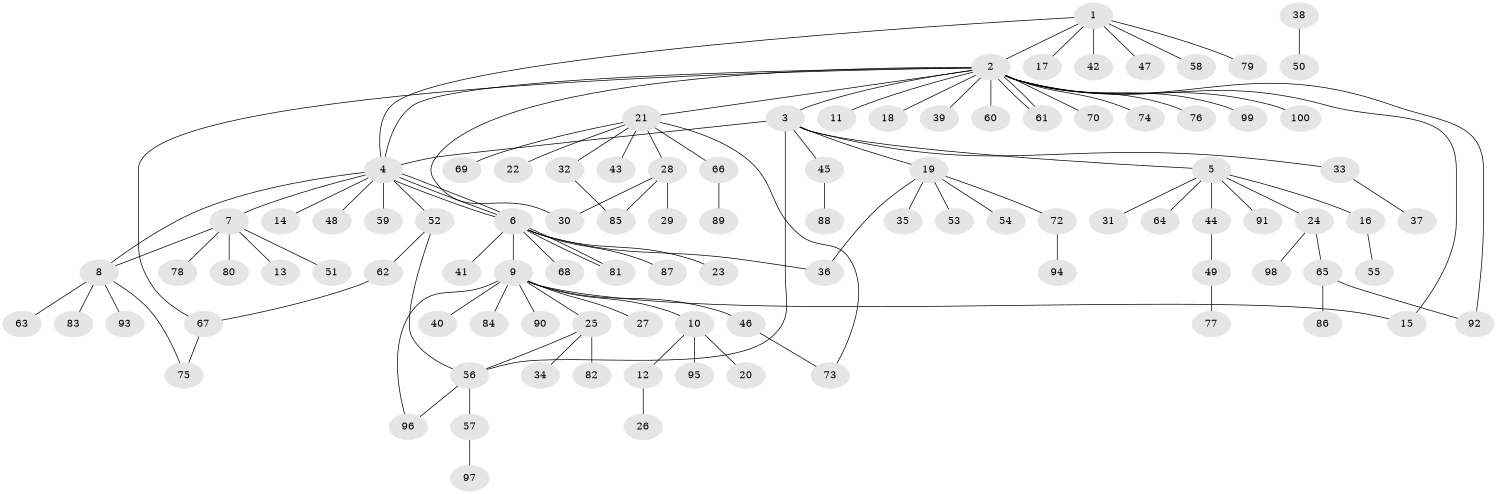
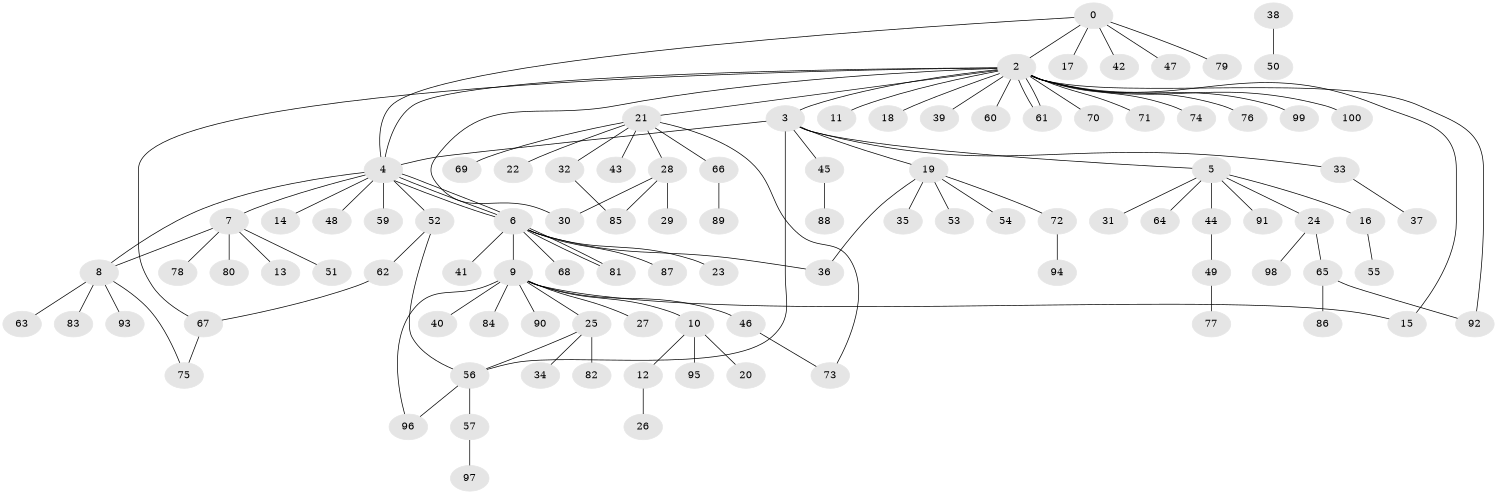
(1094, 16) -> (1094, 16)
(1196, 67) -> none
none -> (1145, 119)
